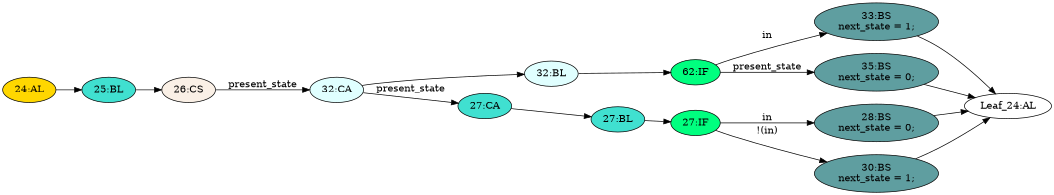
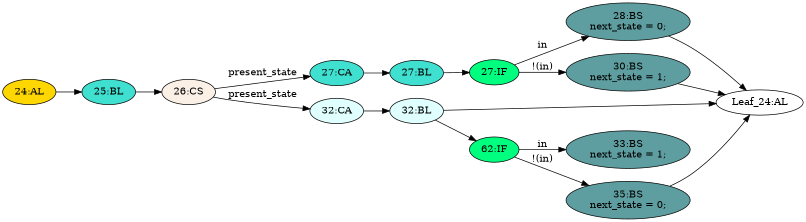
(956, 59) -> (576, 107)
(767, 67) -> (542, 159)
(407, 98) -> (259, 83)
